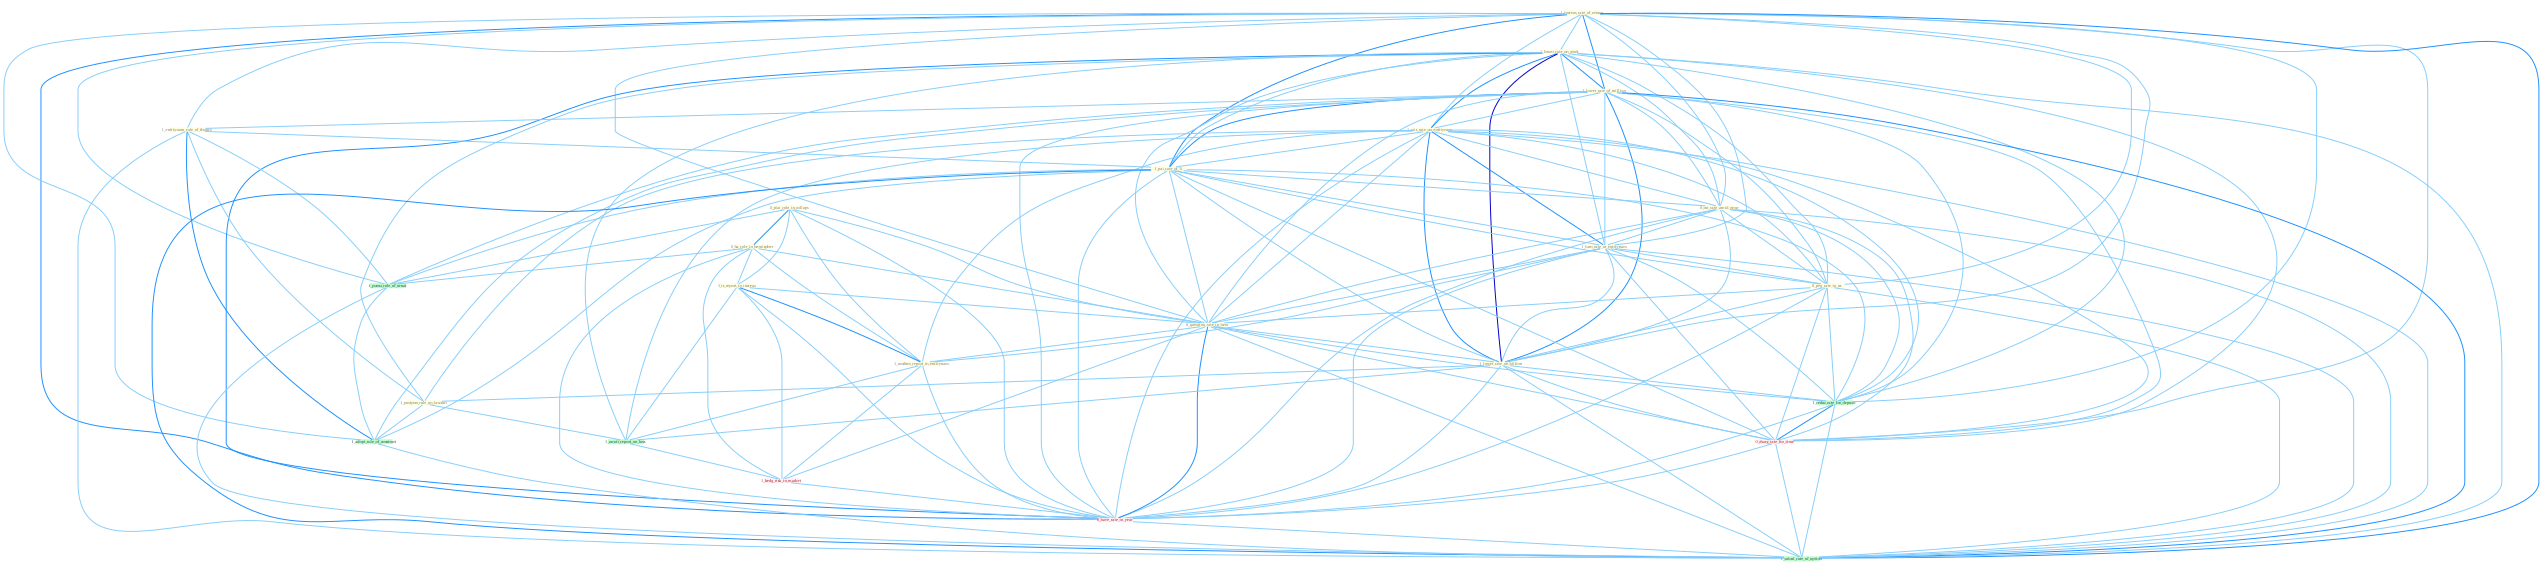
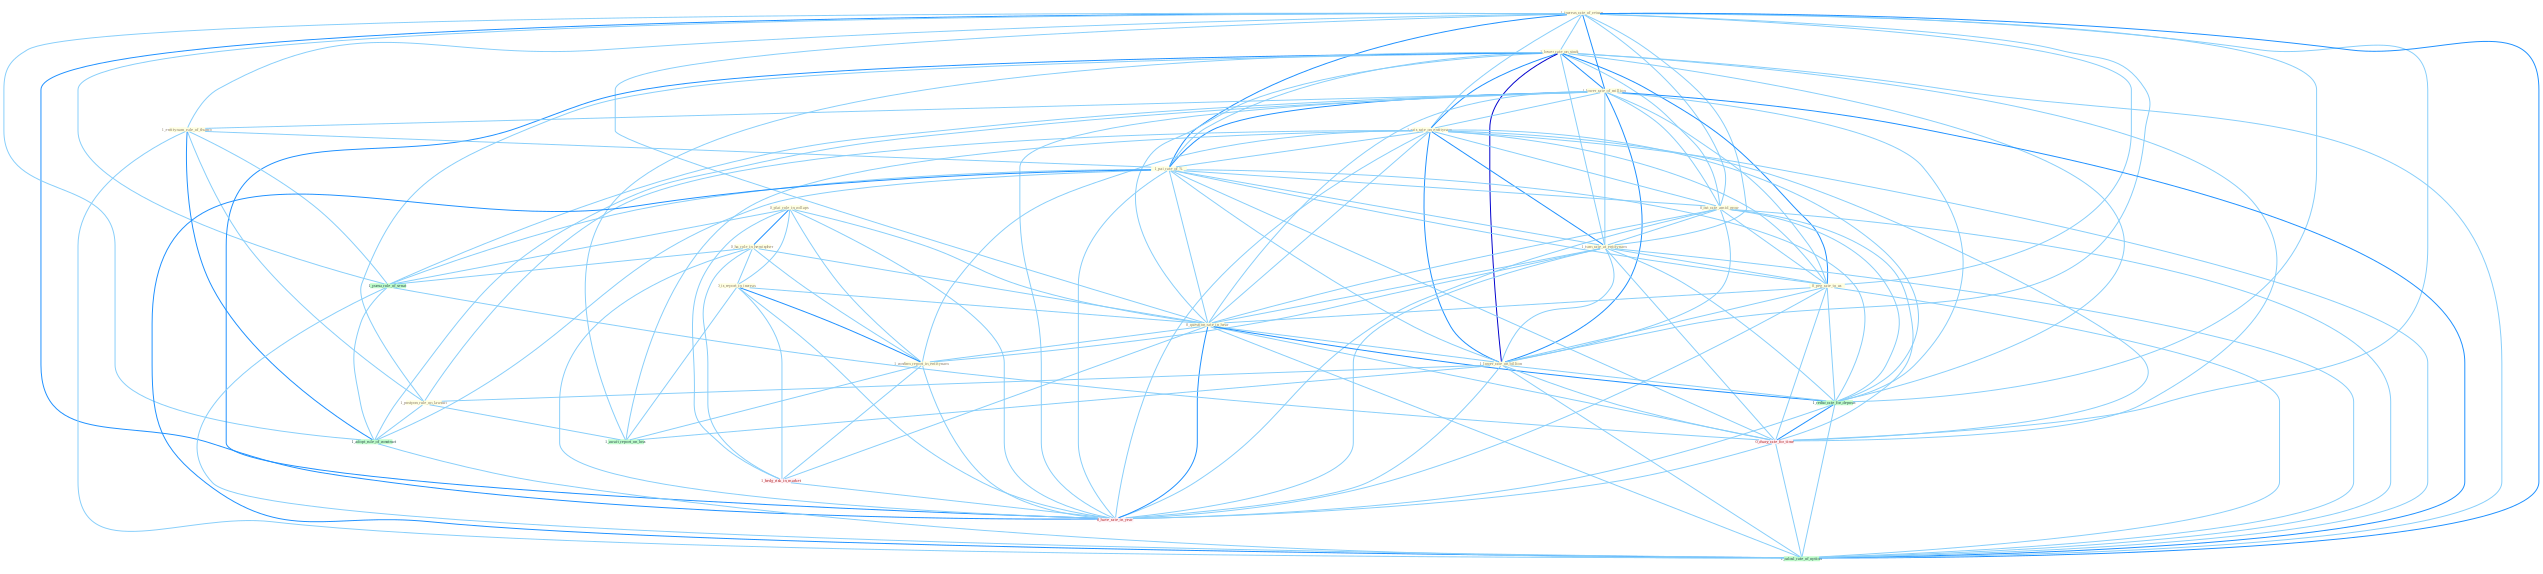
(1718, 134) -> (1718, 134)
(2071, 201) -> (1108, 389)
(1426, 359) -> (1426, 359)
(704, 461) -> (693, 326)
(1459, 539) -> none
